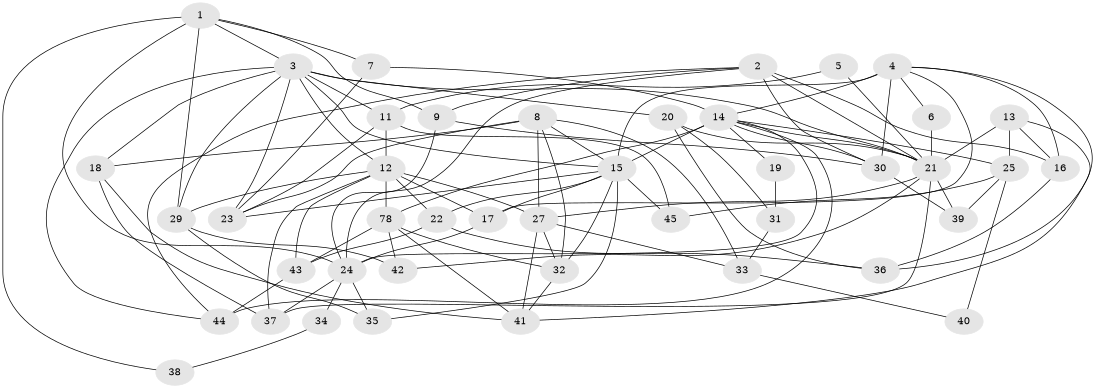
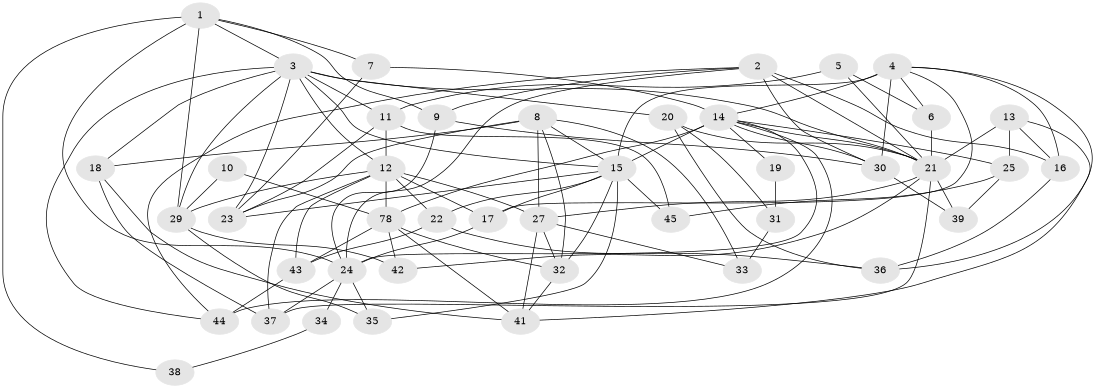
none -> (885, 92)
none -> (227, 169)
(964, 322) -> none
